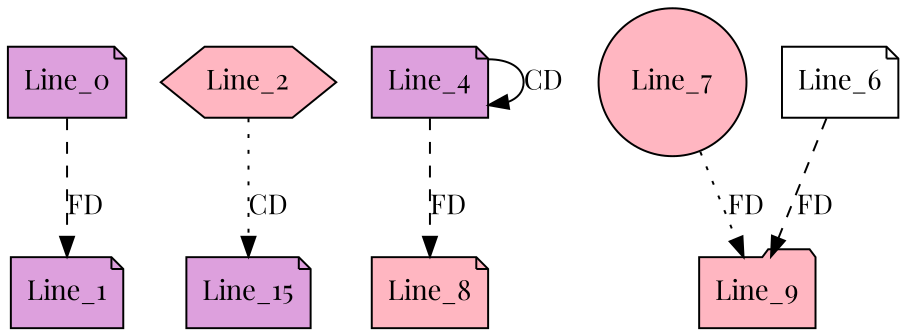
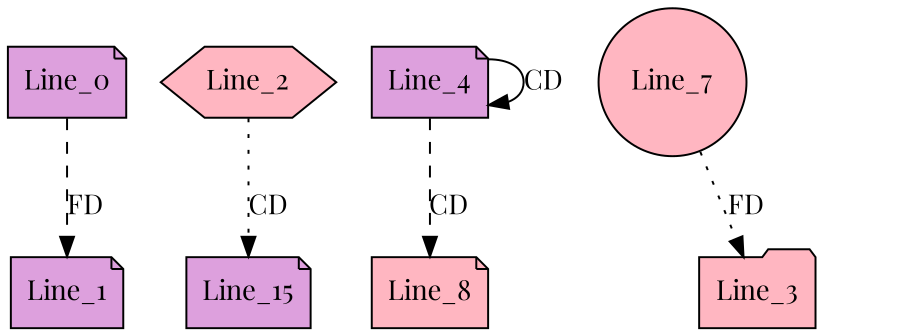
(840, 82) -> none
(449, 207) -> (449, 207)
(757, 293) -> (757, 293)
